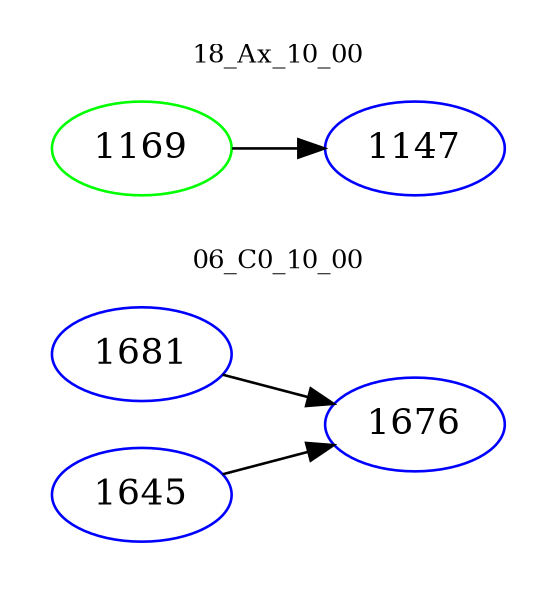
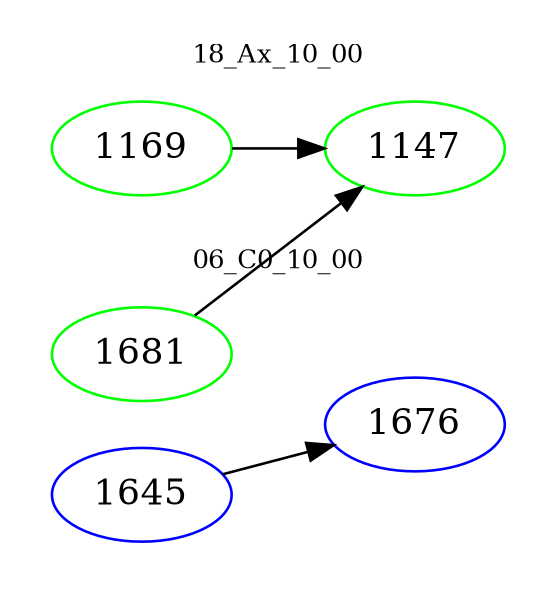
(415, 148) -> (415, 148)
(142, 354) -> (142, 354)
(265, 386) -> (268, 259)
